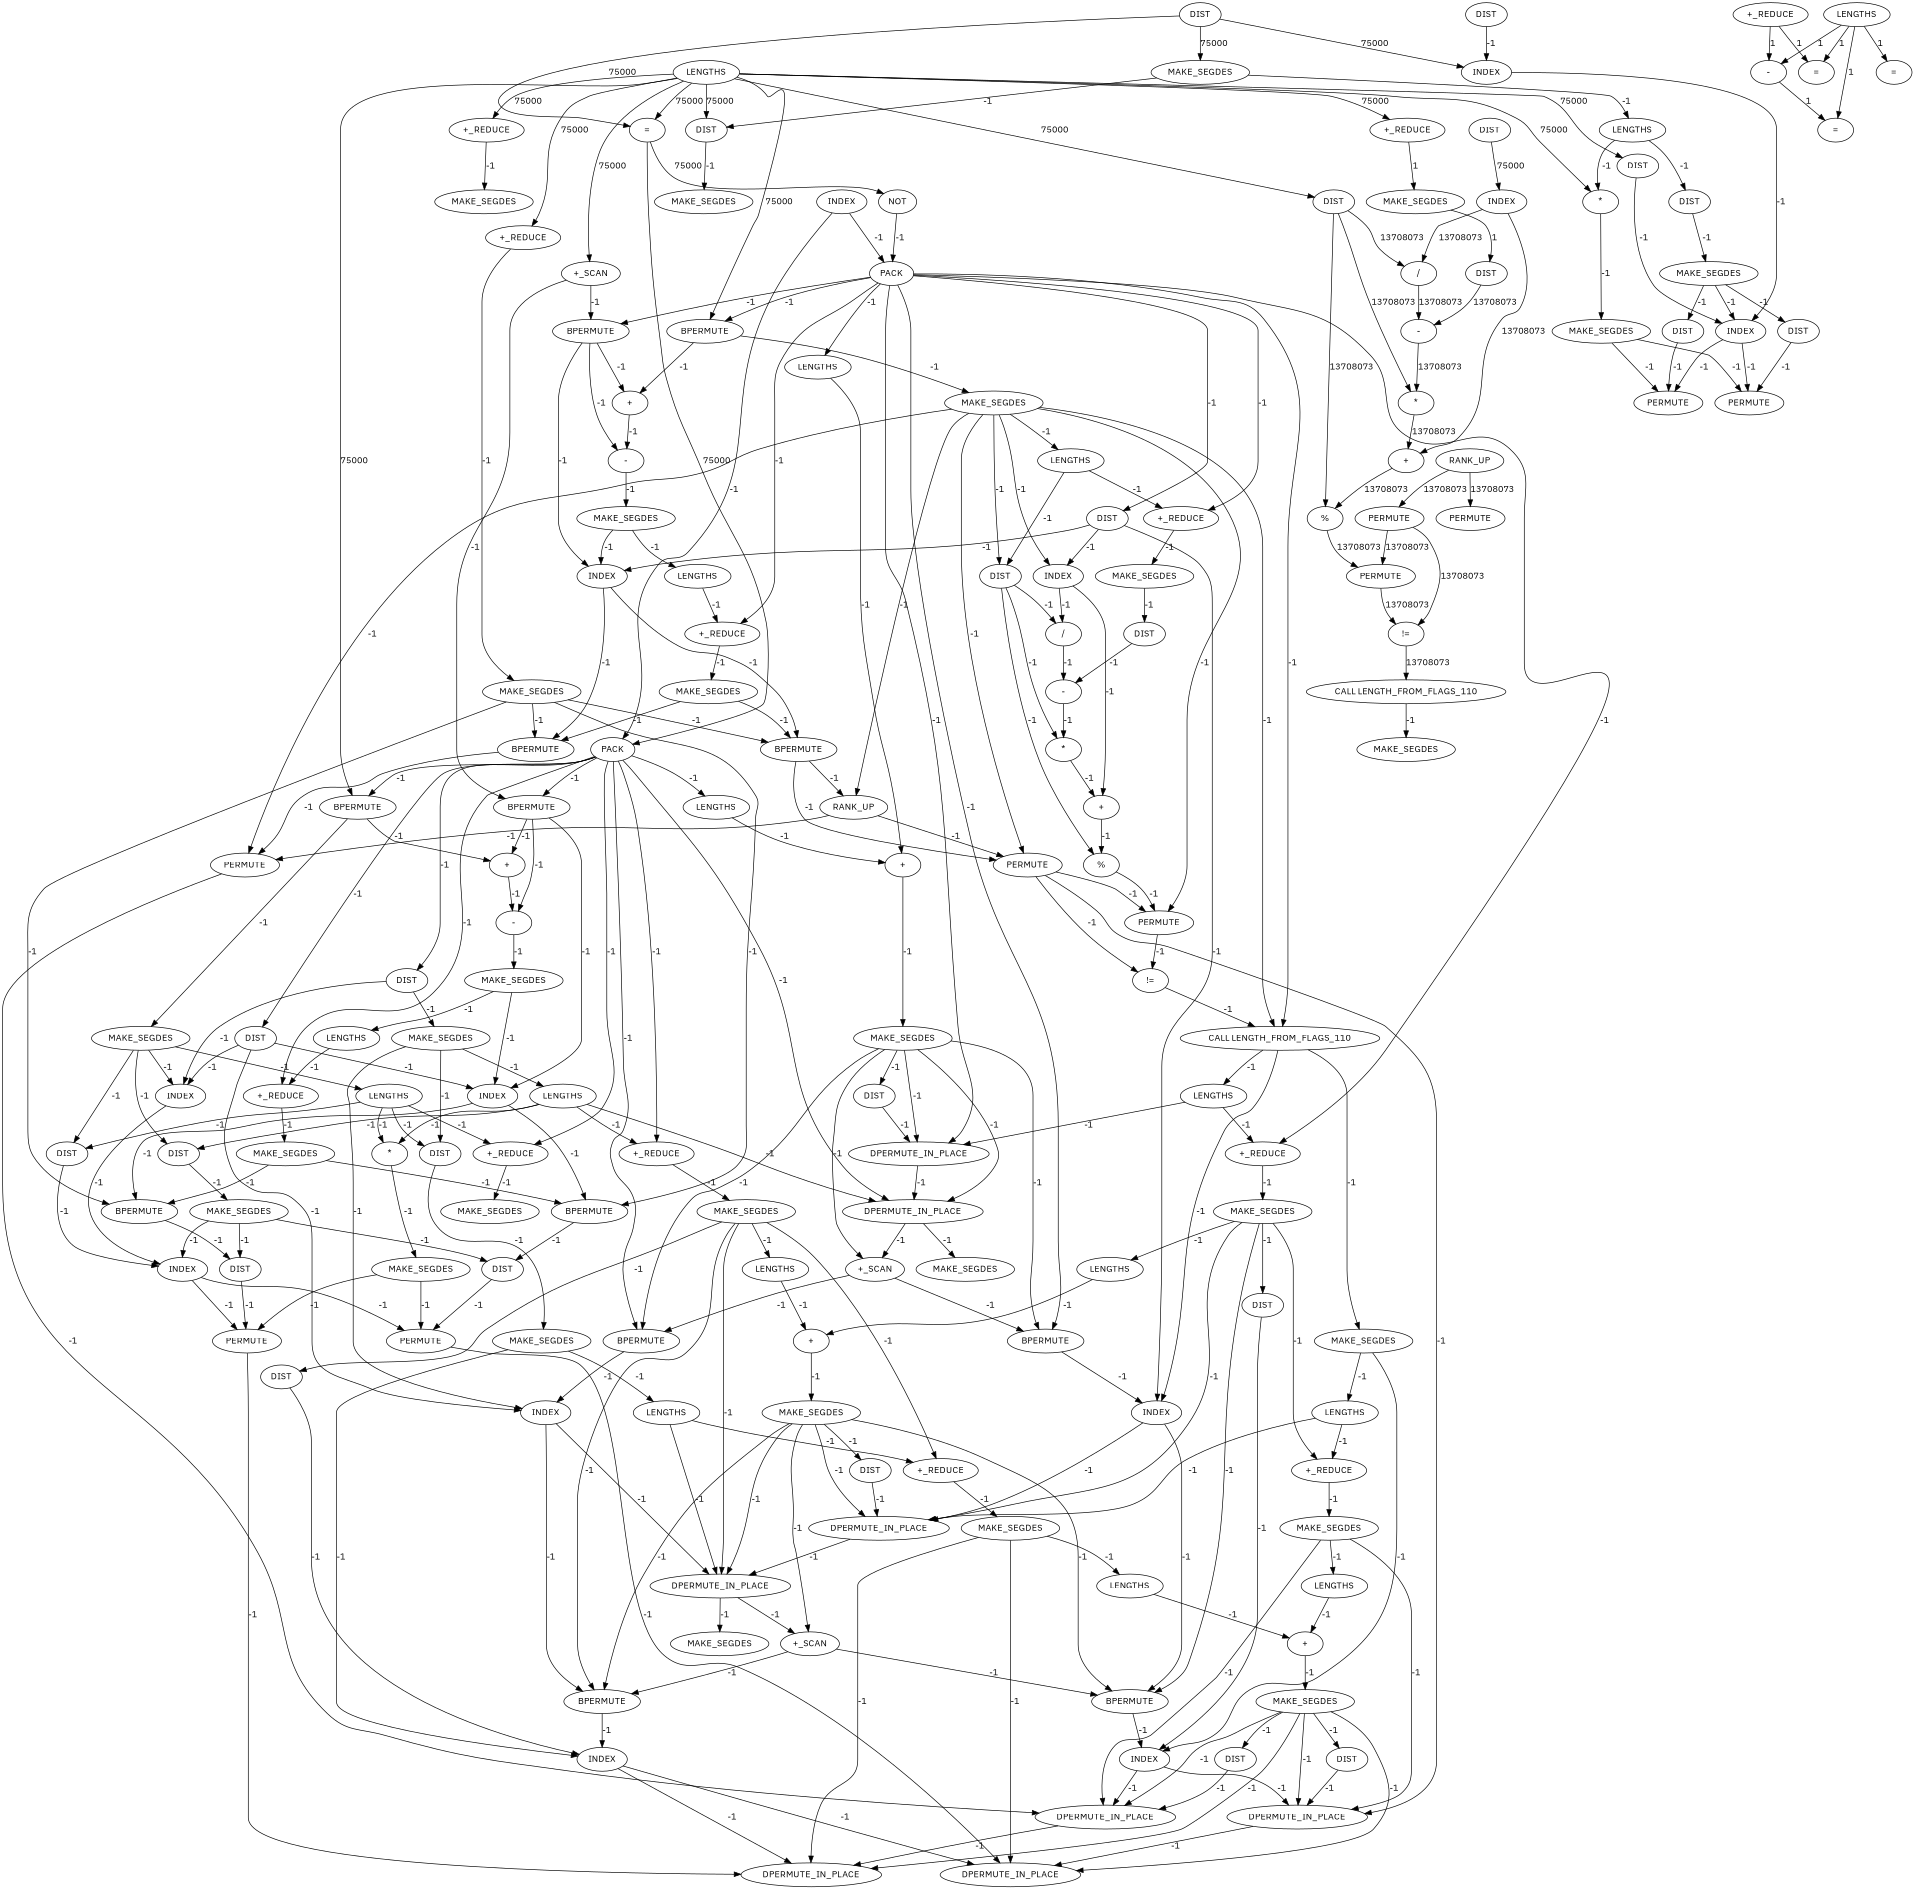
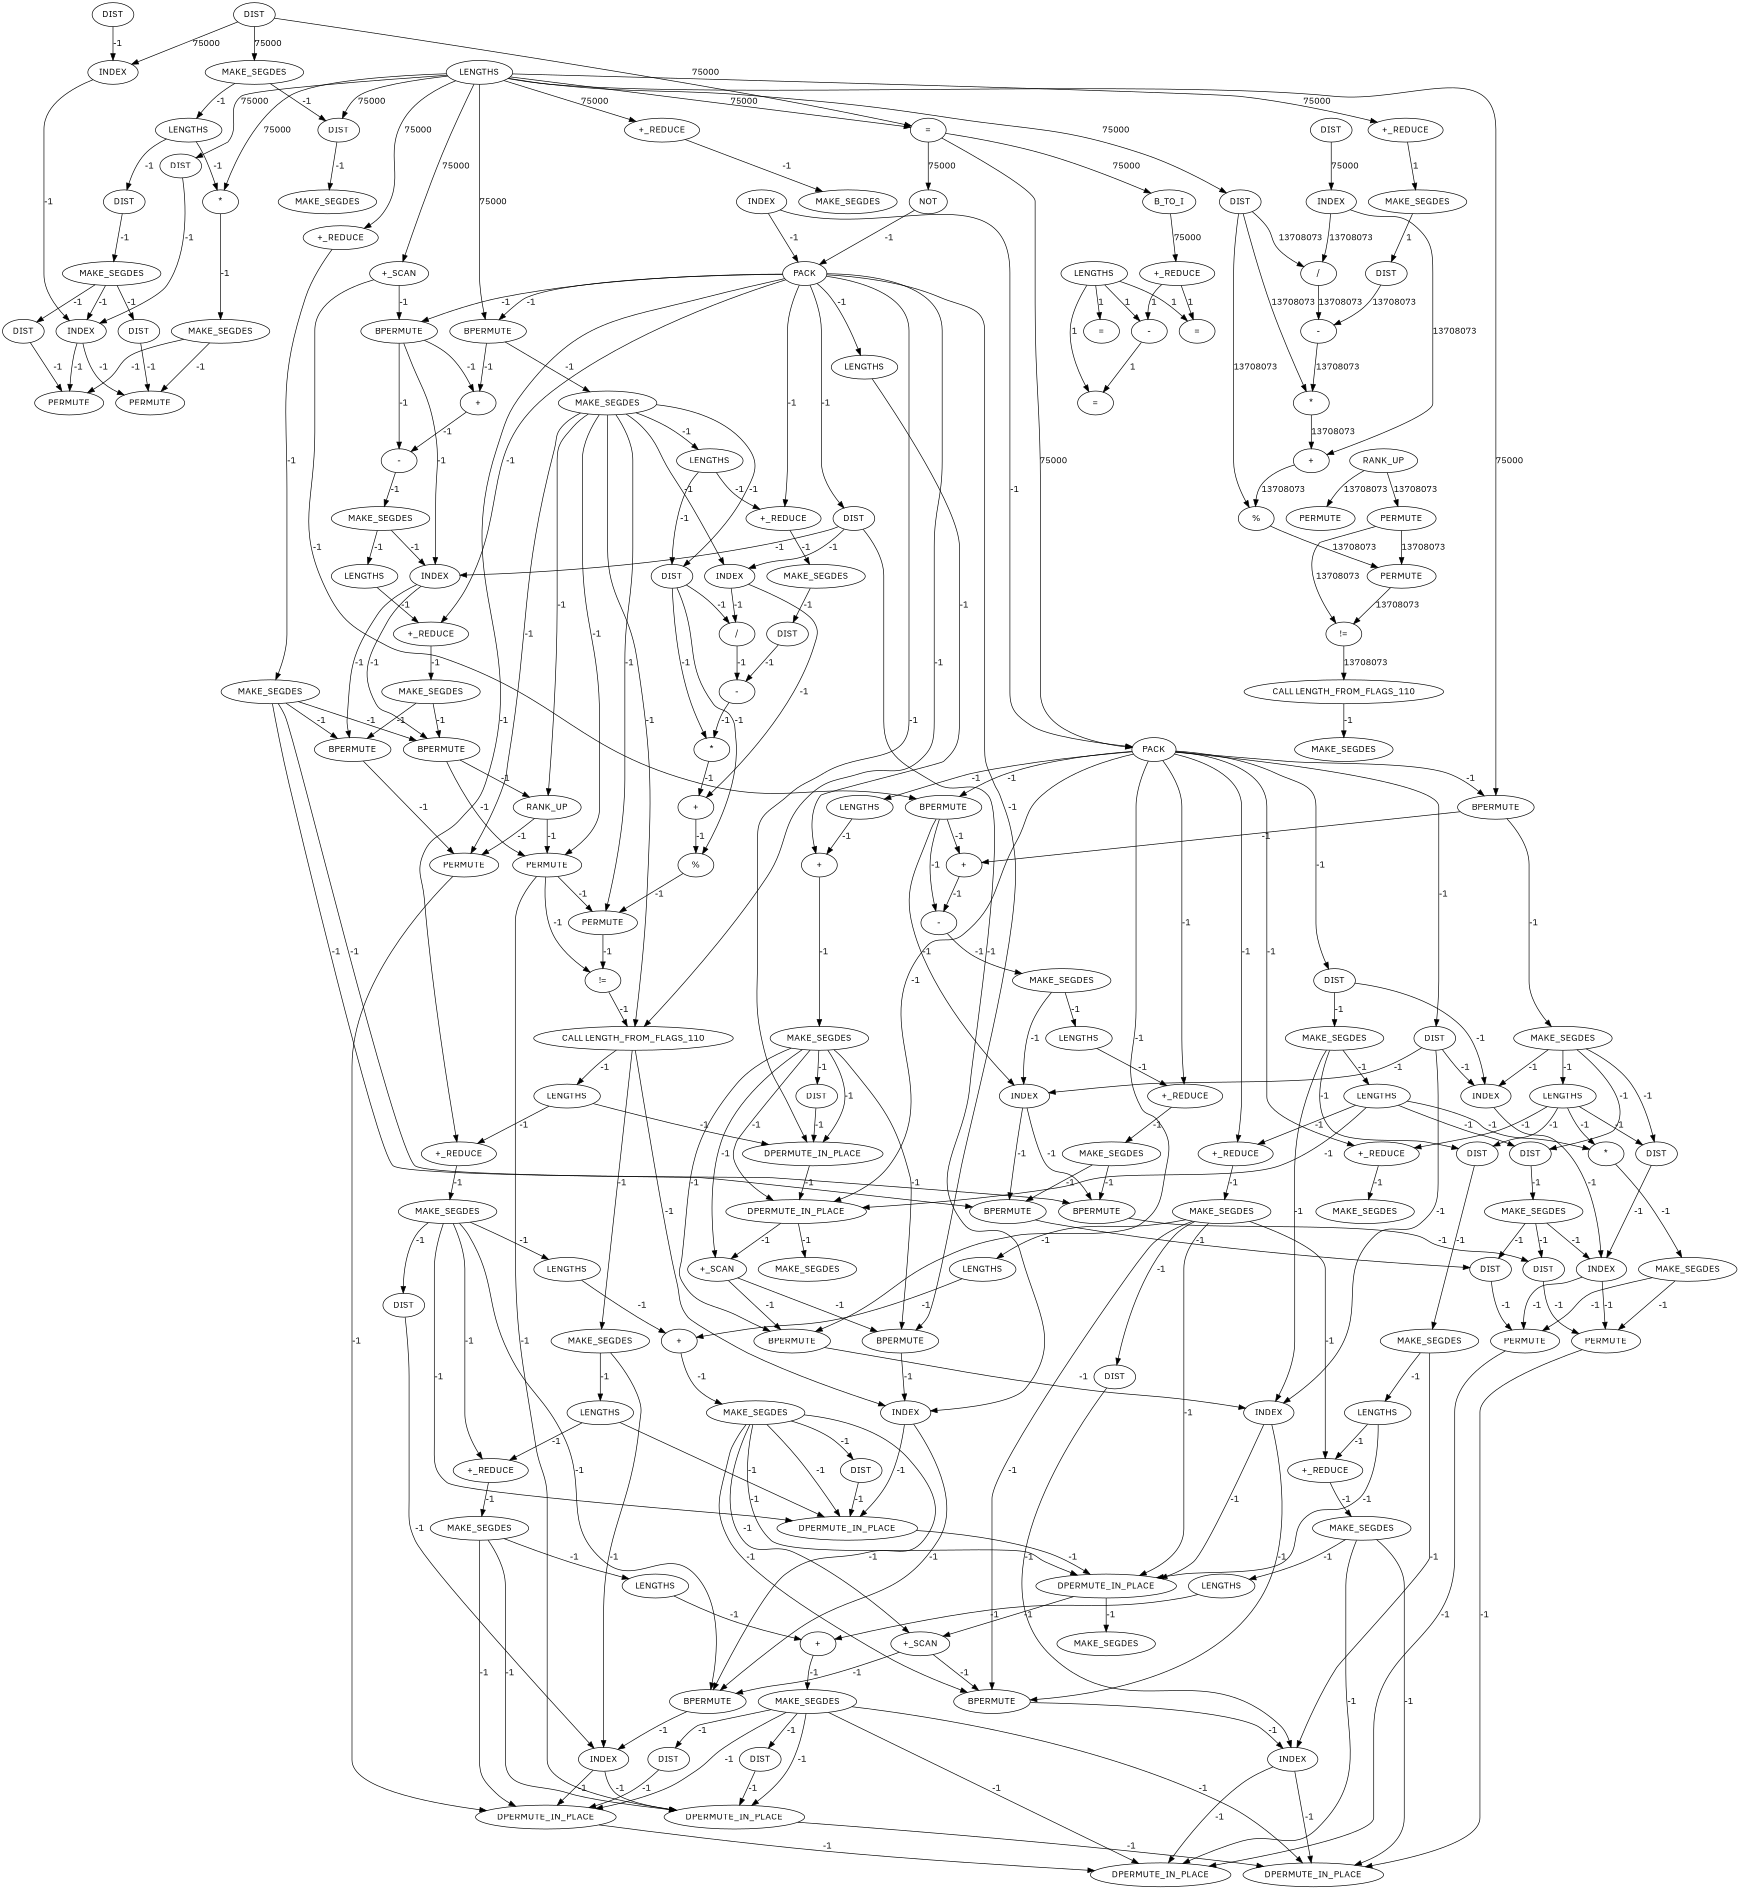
none -> (1169, 202)
